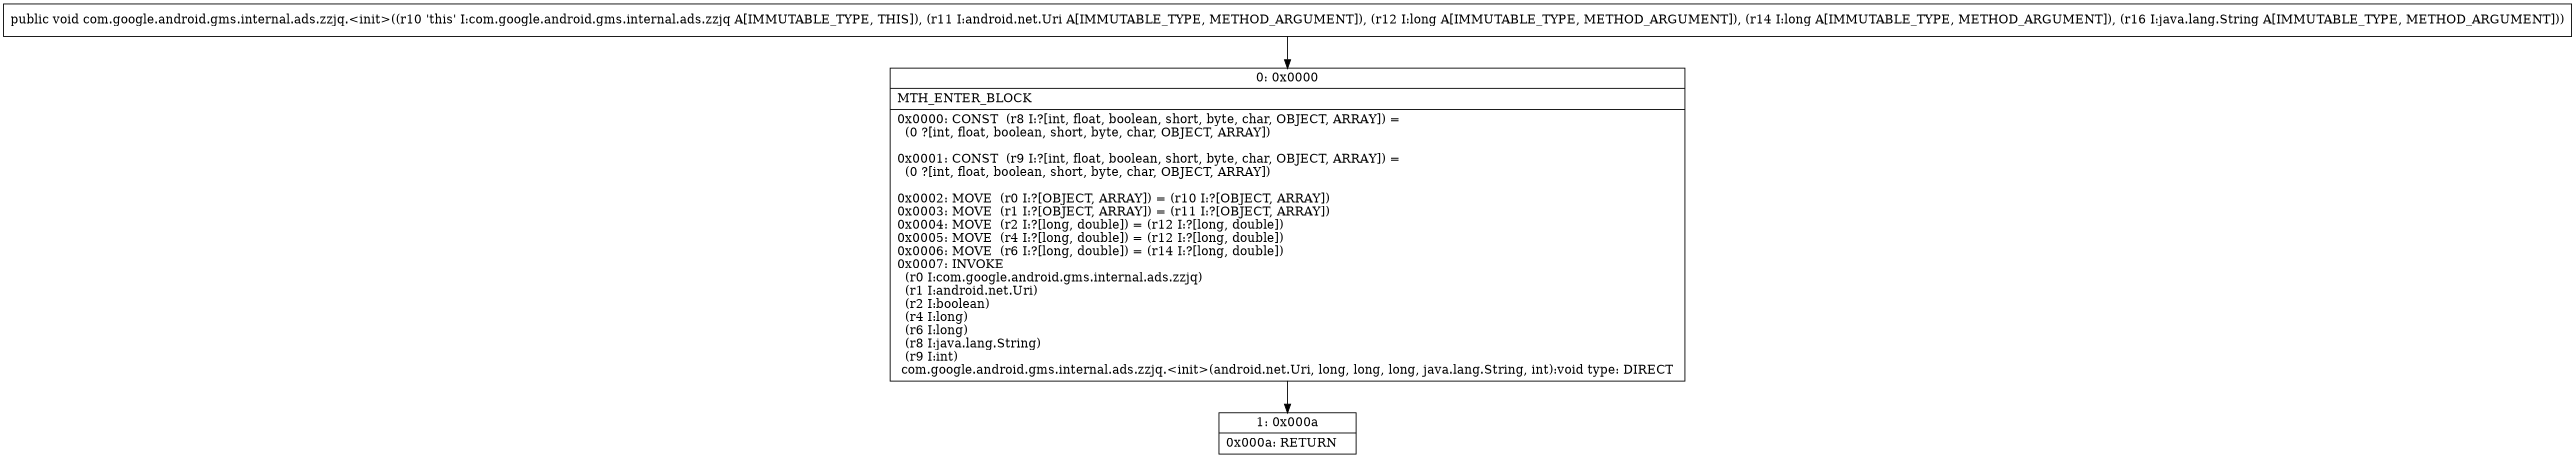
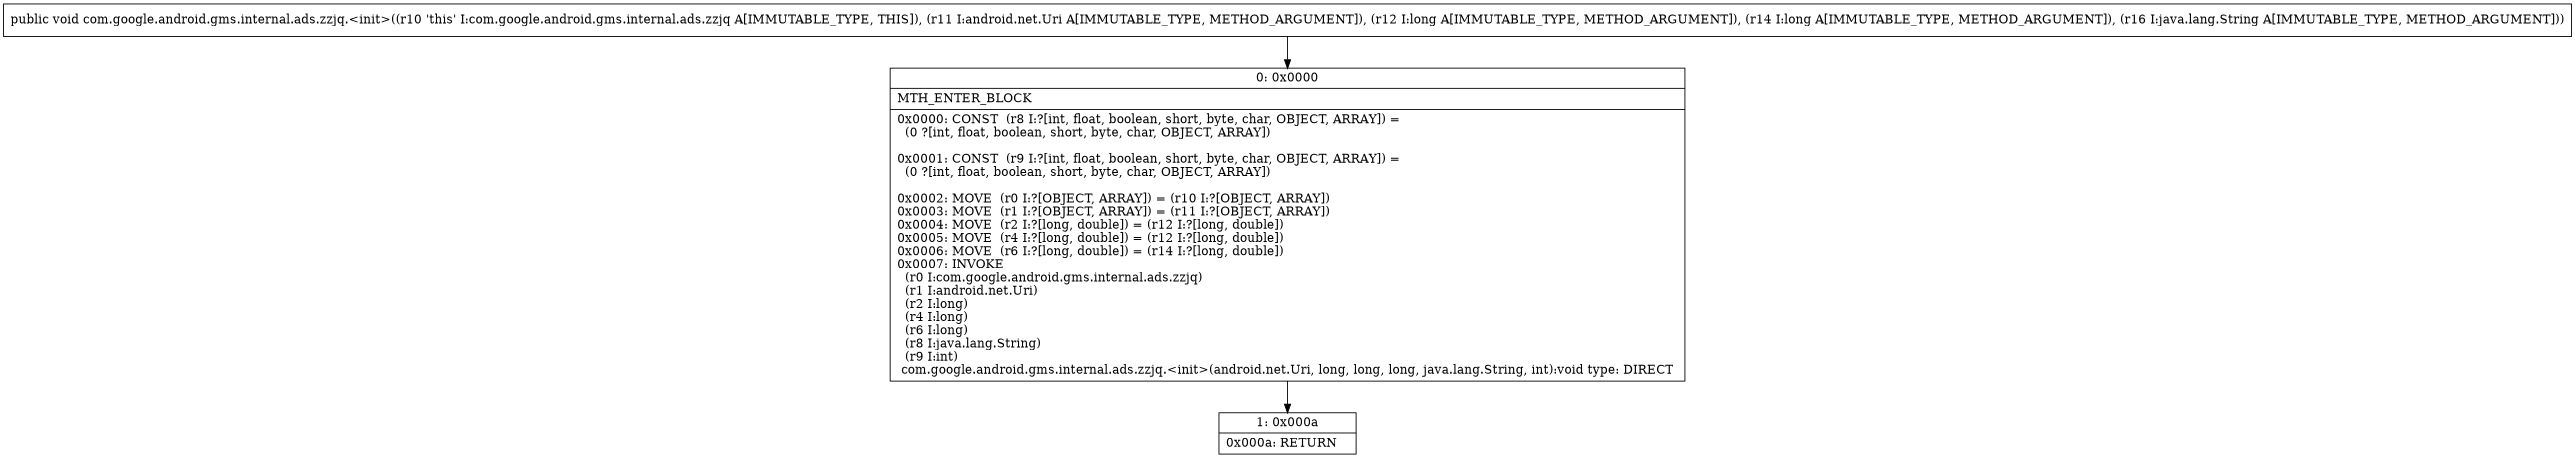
(944, 304) -> (933, 304)
